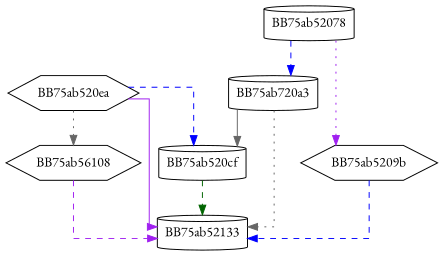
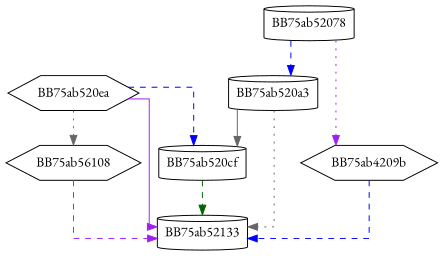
(273, 93) -> (273, 93)
(369, 163) -> (369, 163)
